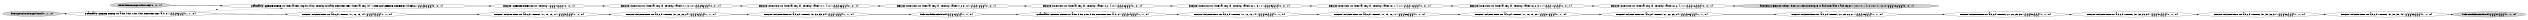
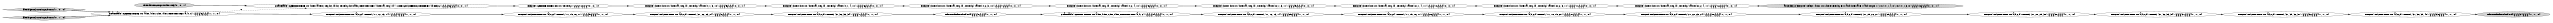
none -> (44, 10)
(32, 14) -> (44, 18)
